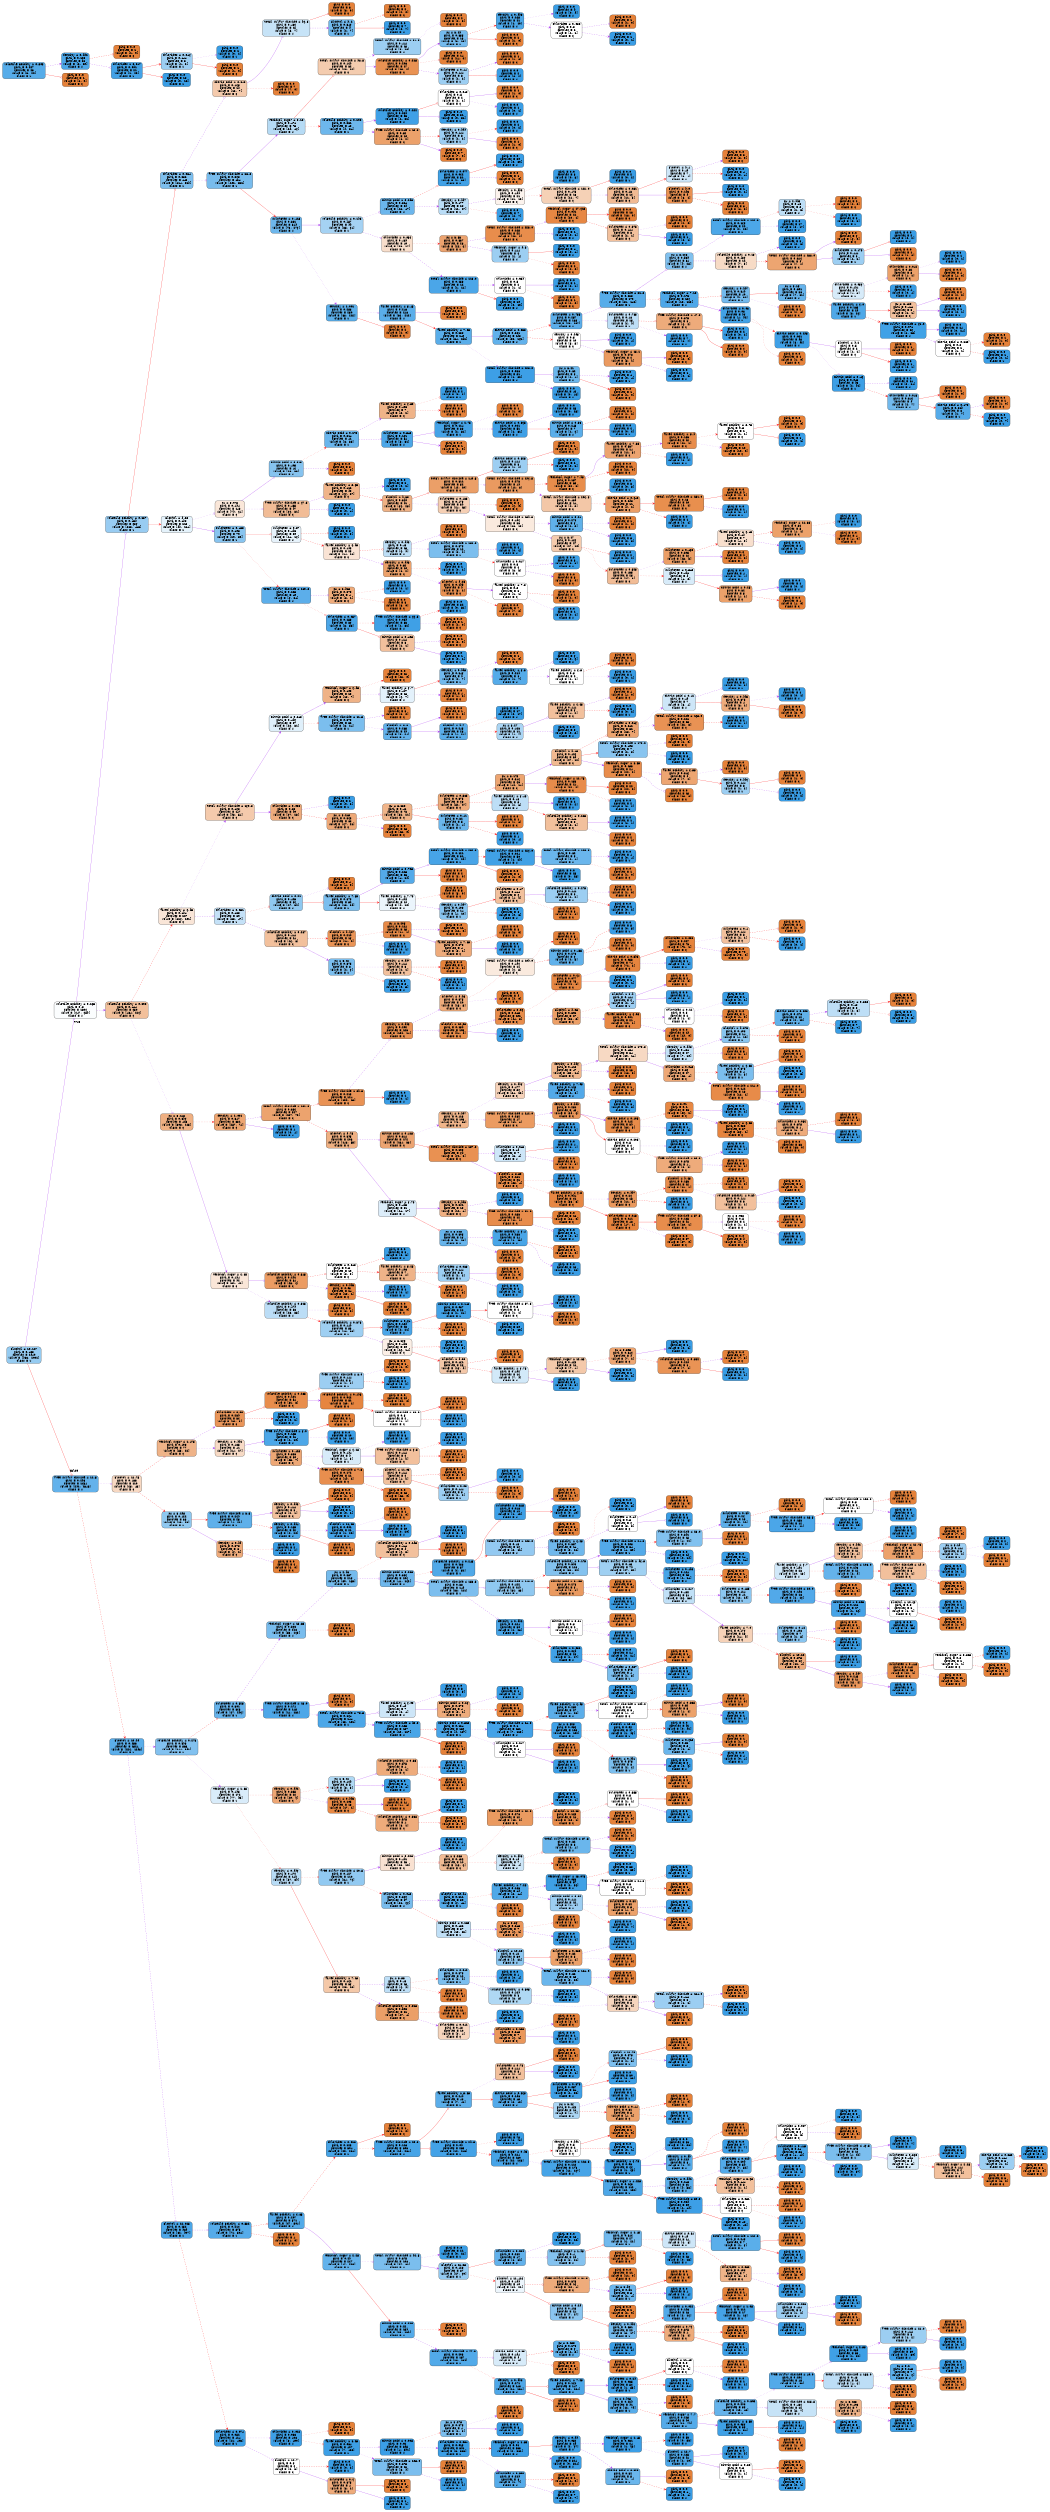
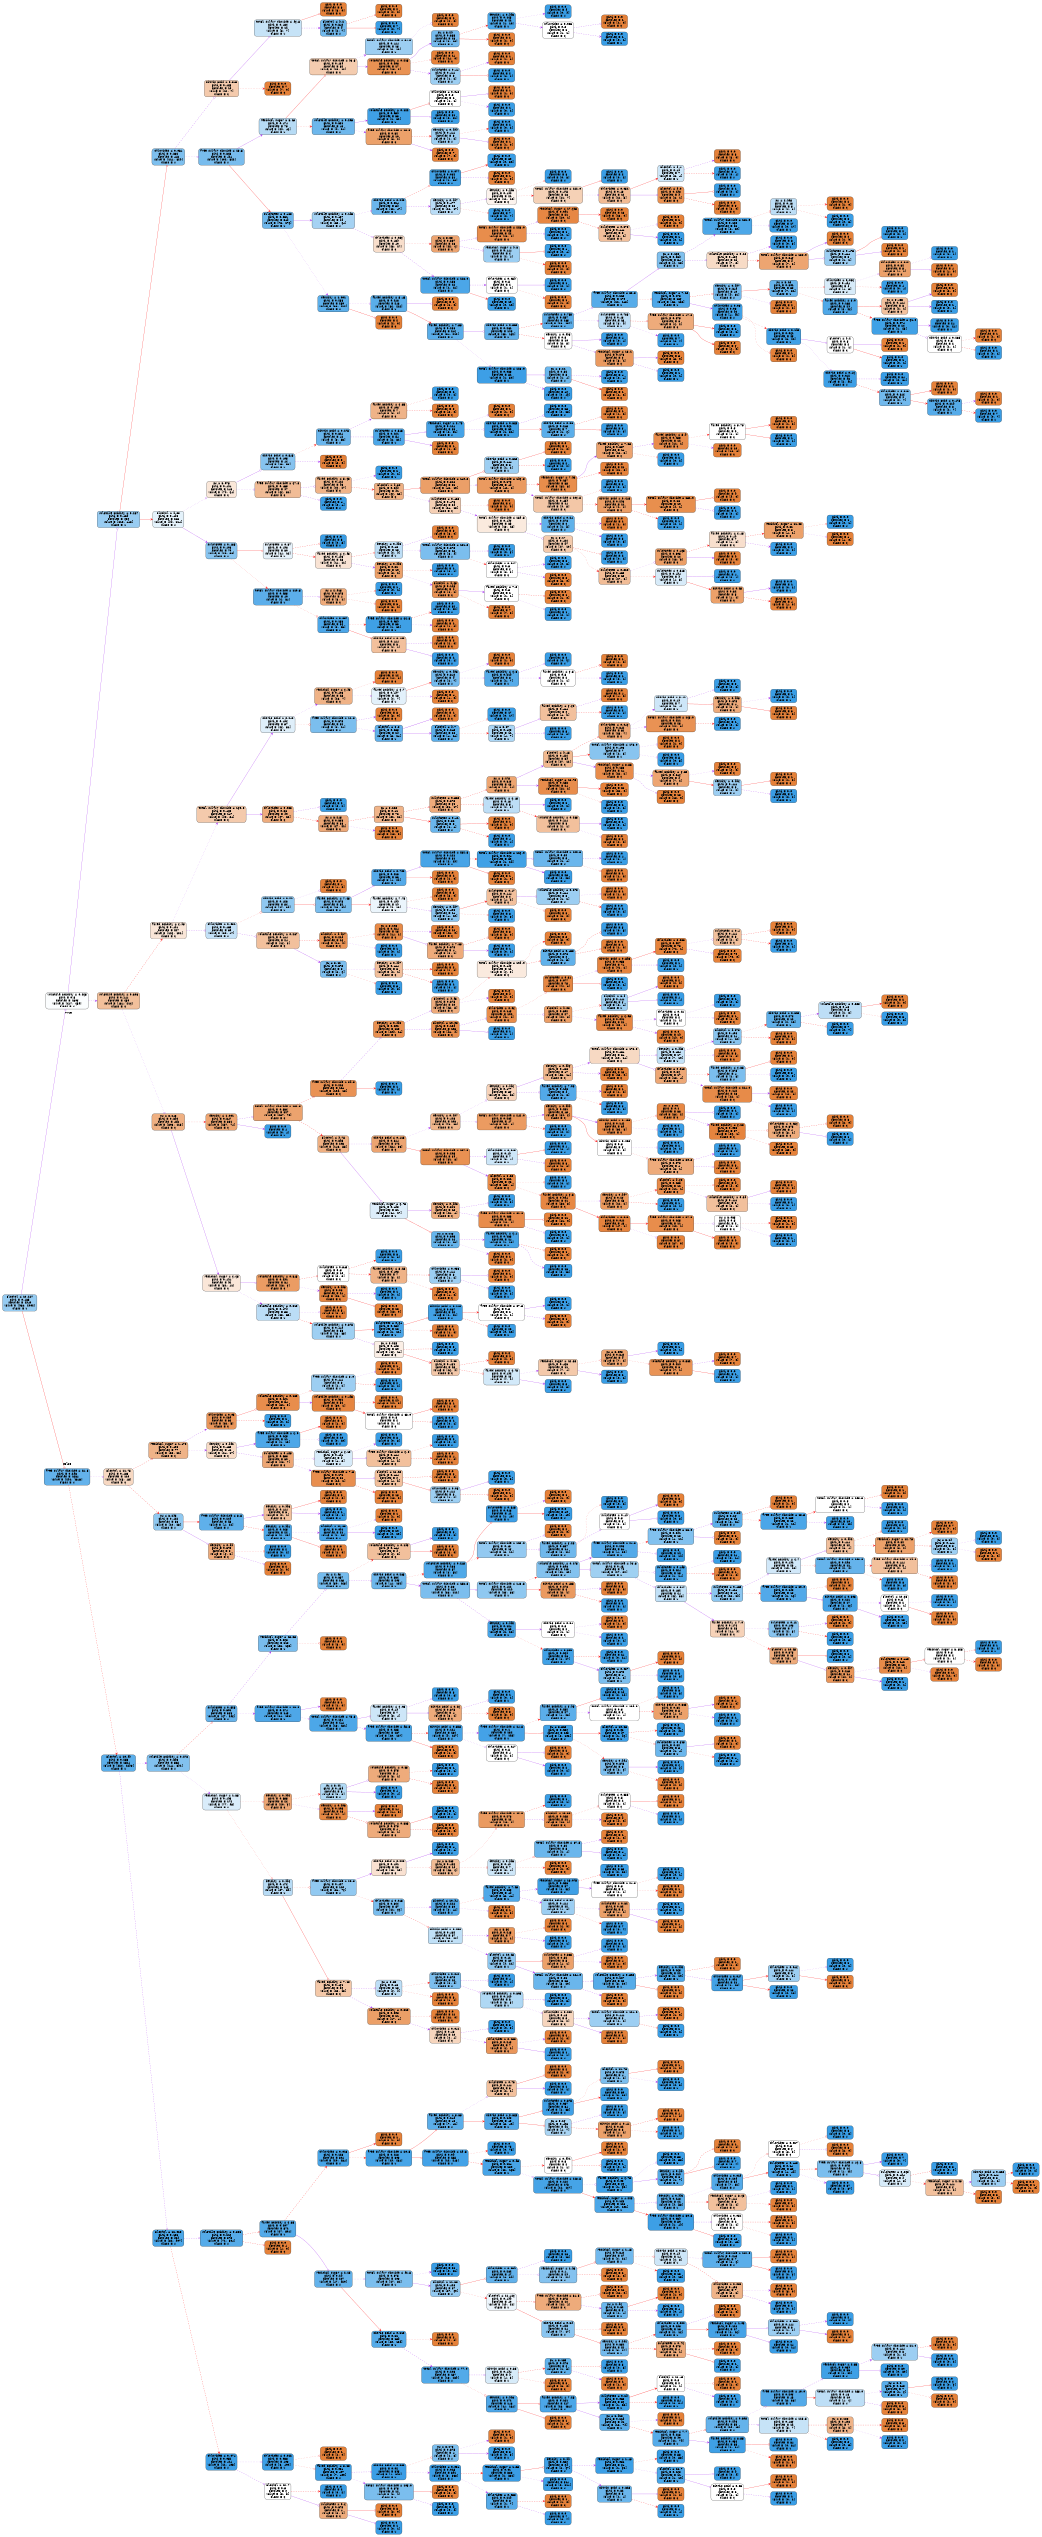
(313, 709) -> (305, 711)
(594, 1730) -> (586, 1733)
(596, 1990) -> (587, 1981)
